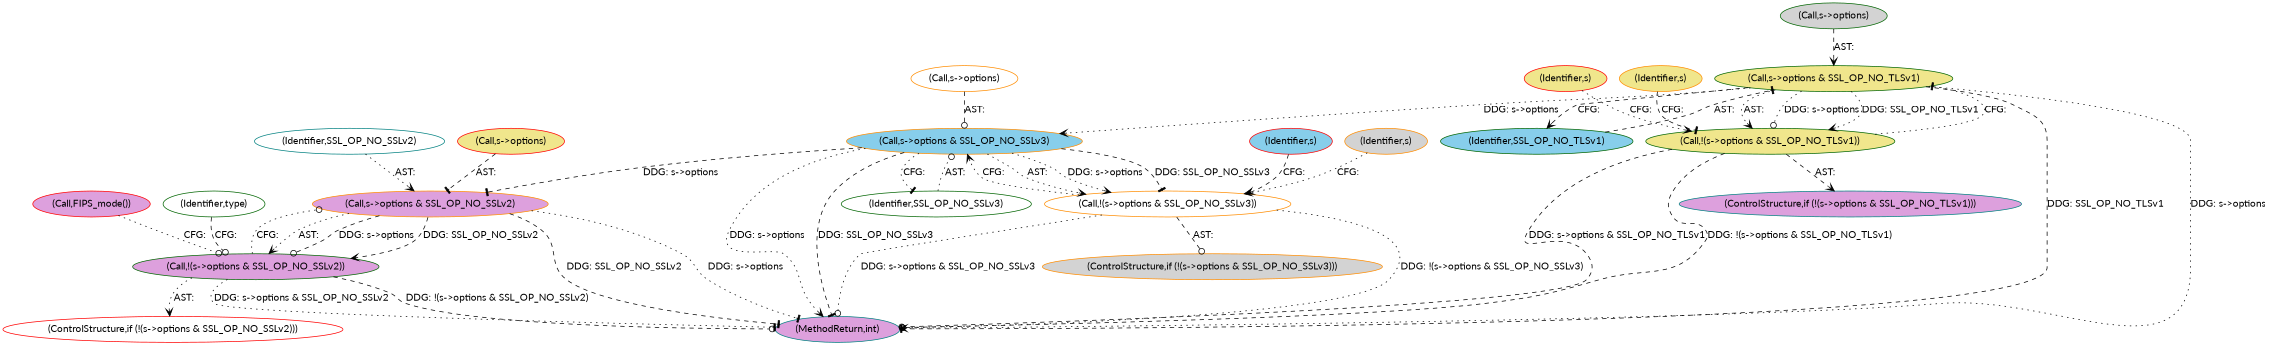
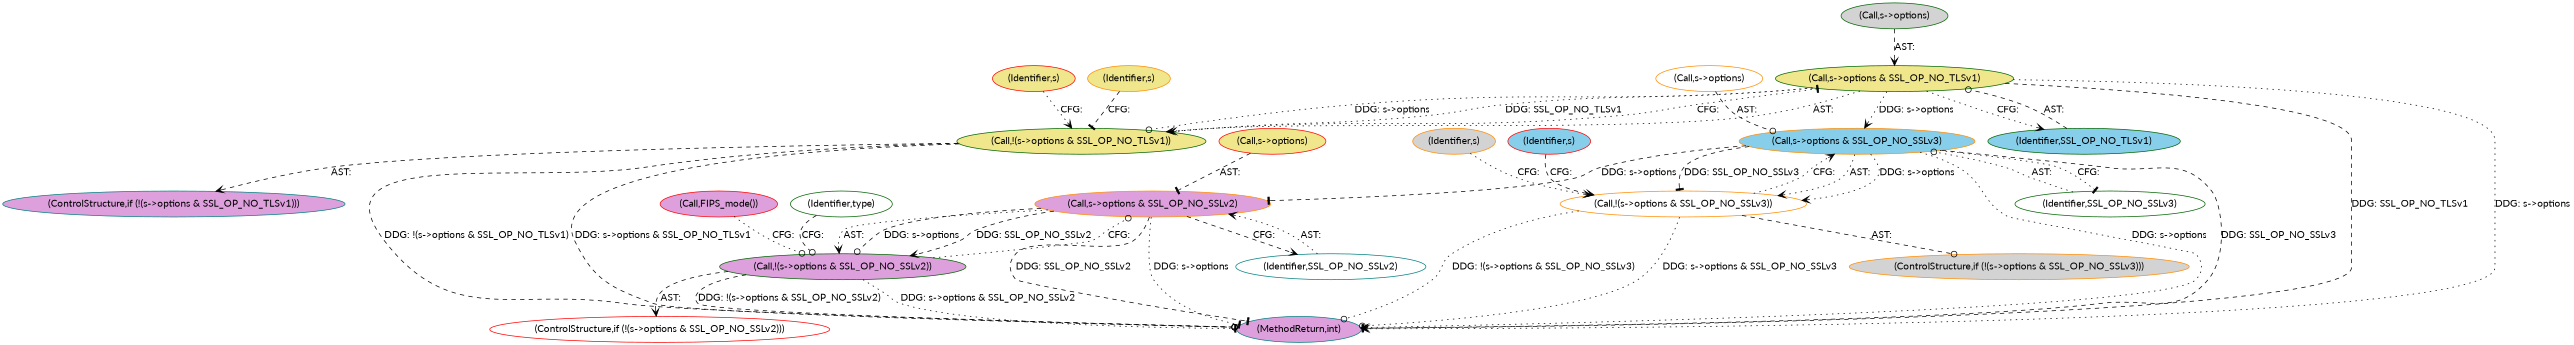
(1647, 98) -> (1981, 110)
(1689, 115) -> (2021, 104)
none -> (1239, 234)
(176, 290) -> (684, 280)
